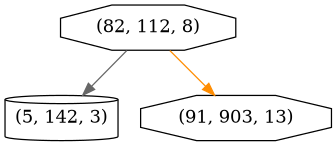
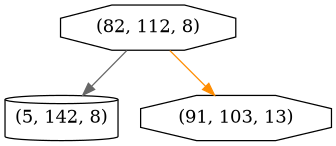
(62, 118) -> (62, 118)
(236, 118) -> (236, 118)
